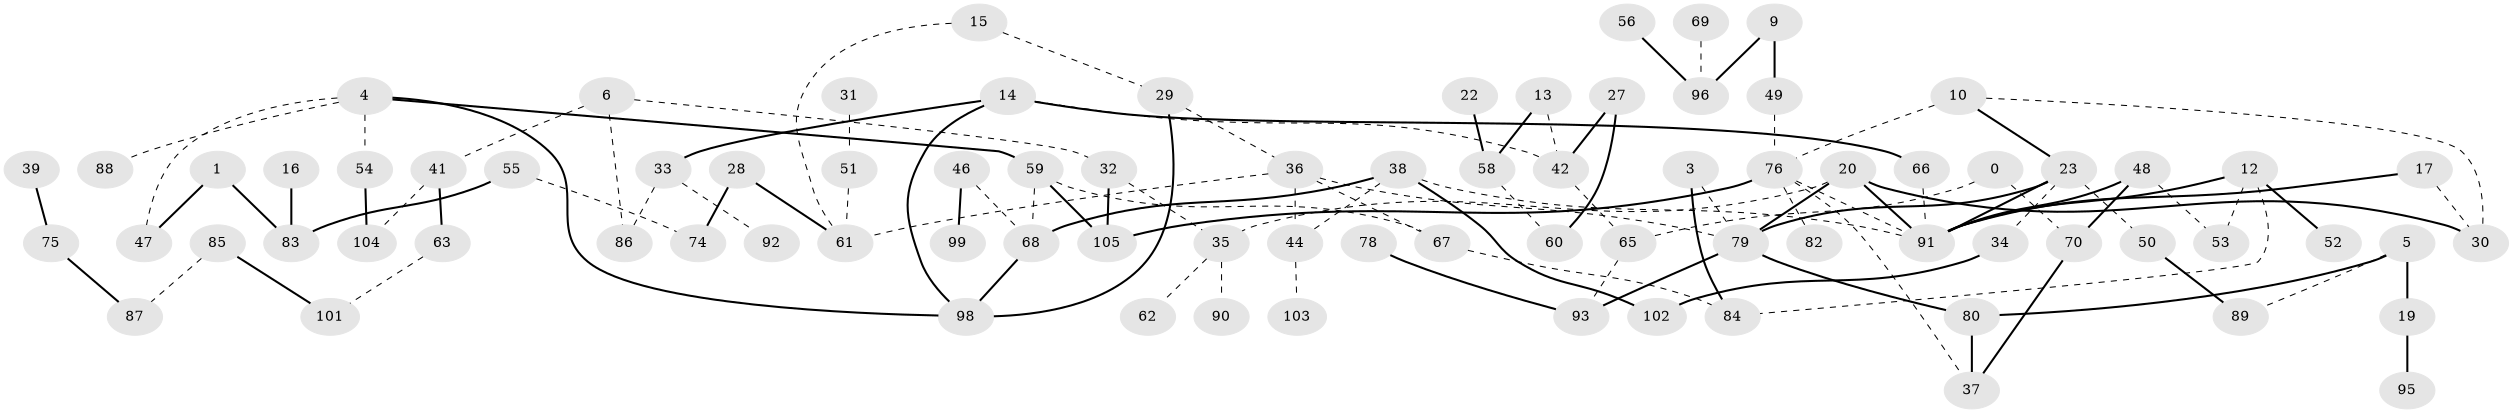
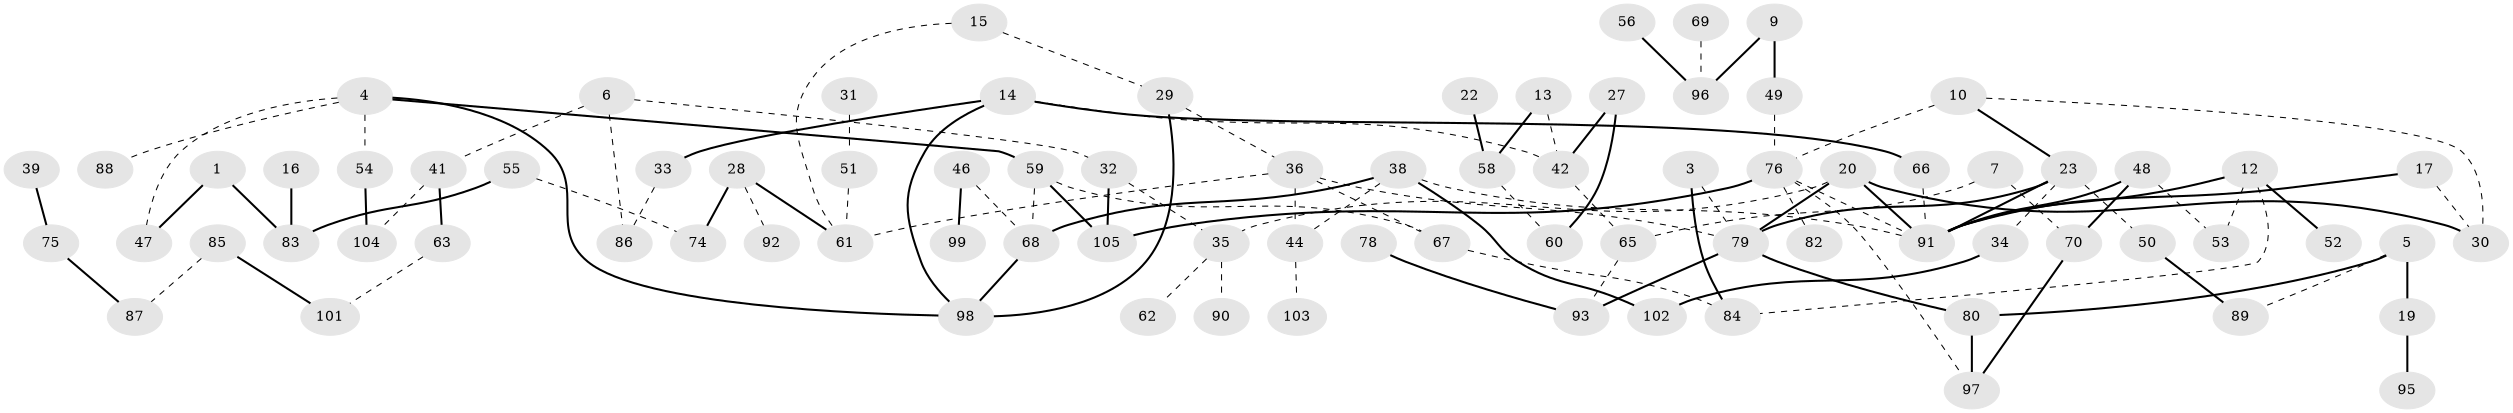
(1995, 170) -> (1995, 170)
(712, 203) -> (754, 206)
(1972, 390) -> (1972, 390)
